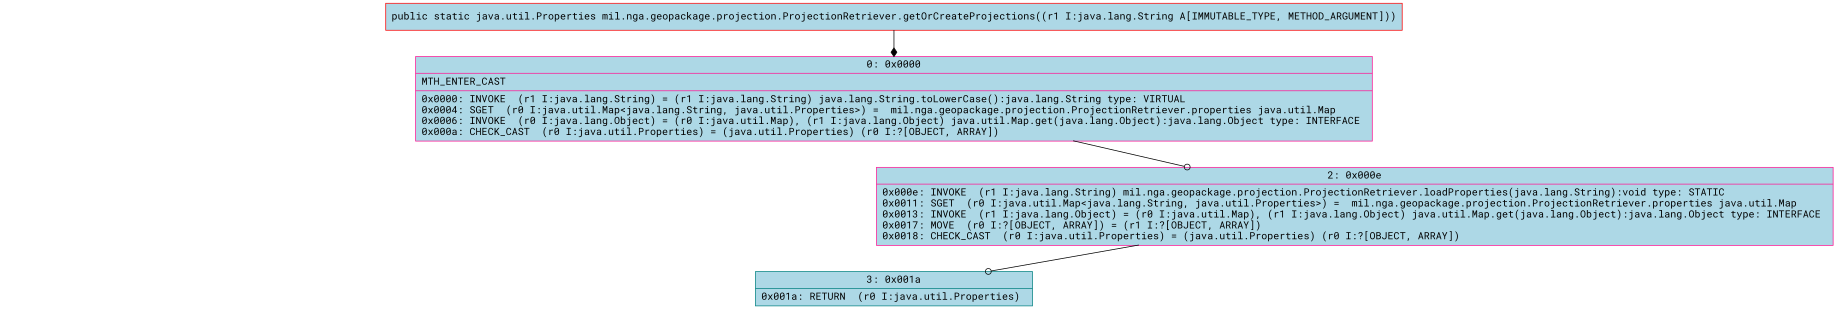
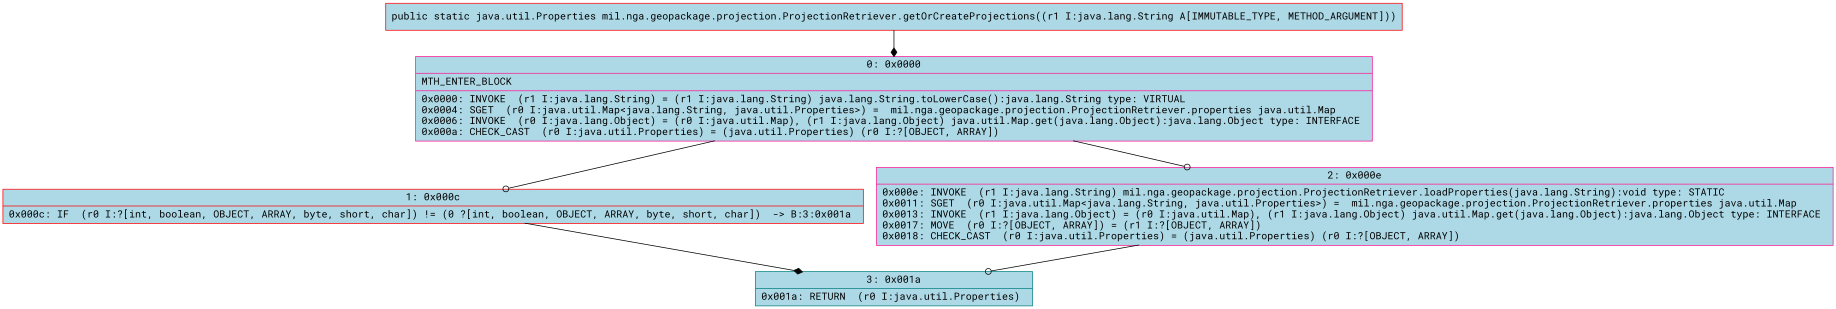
(464, 82) -> (467, 82)
none -> (433, 206)
